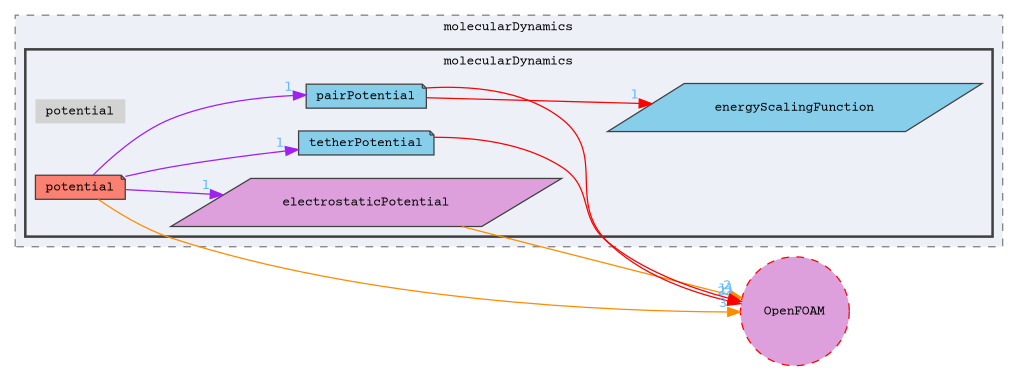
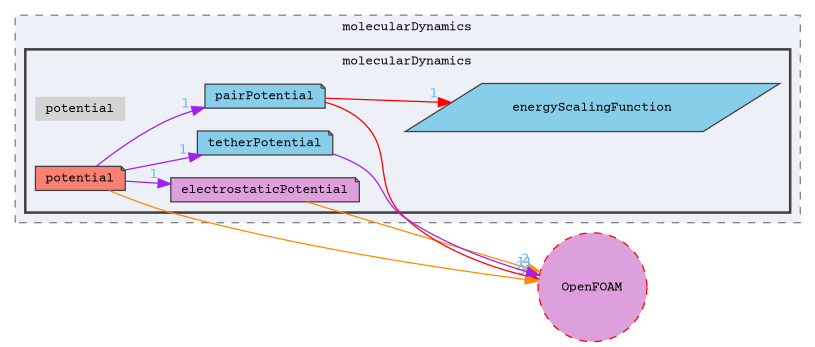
(575, 180) -> (420, 227)
(366, 202) -> (265, 190)
